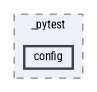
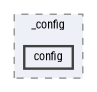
(49, 25) -> (49, 25)
